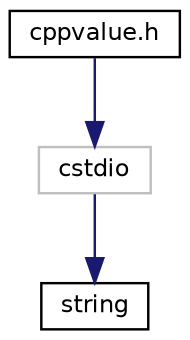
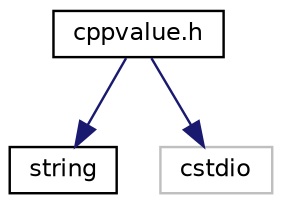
(95, 226) -> (107, 92)
